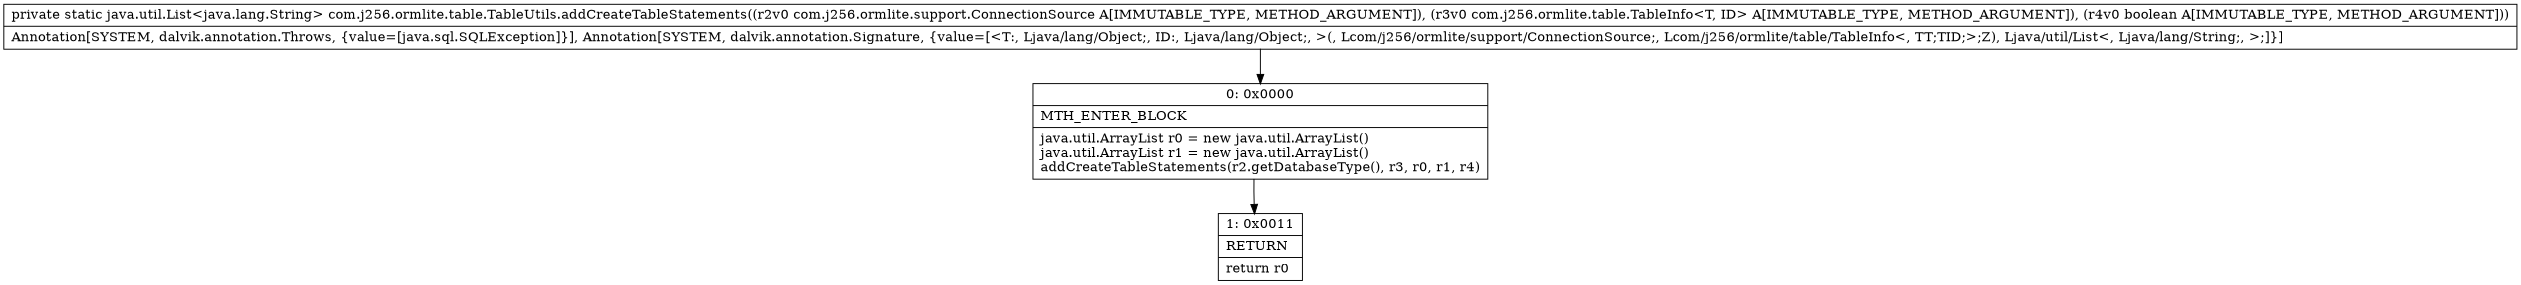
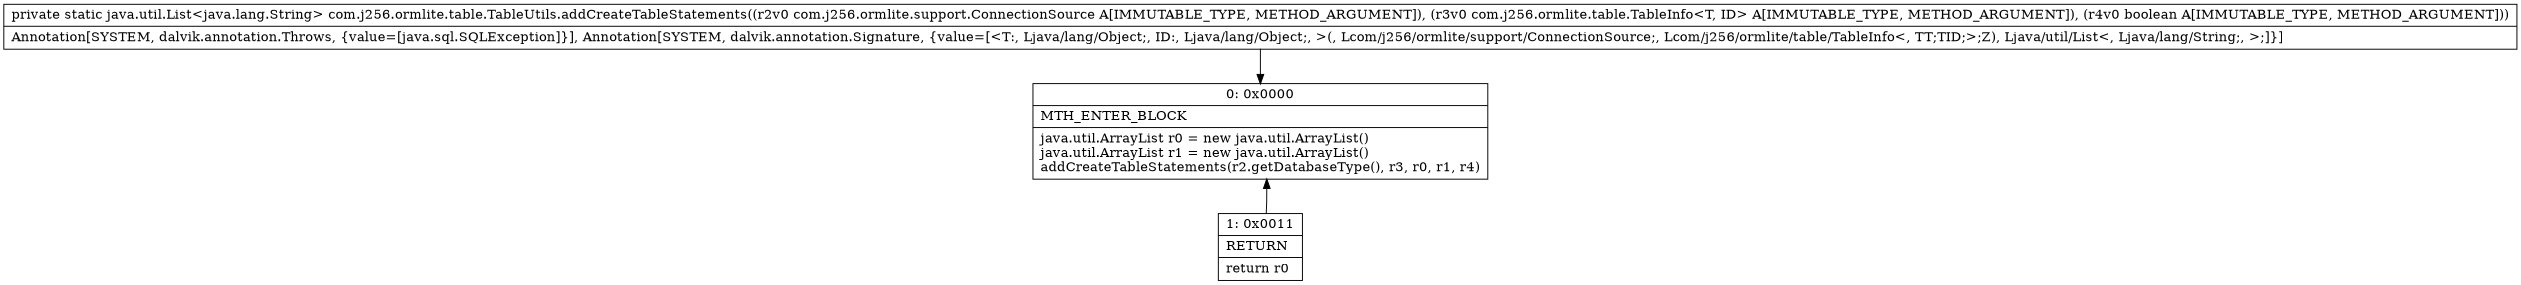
(1254, 192) -> (1267, 201)
